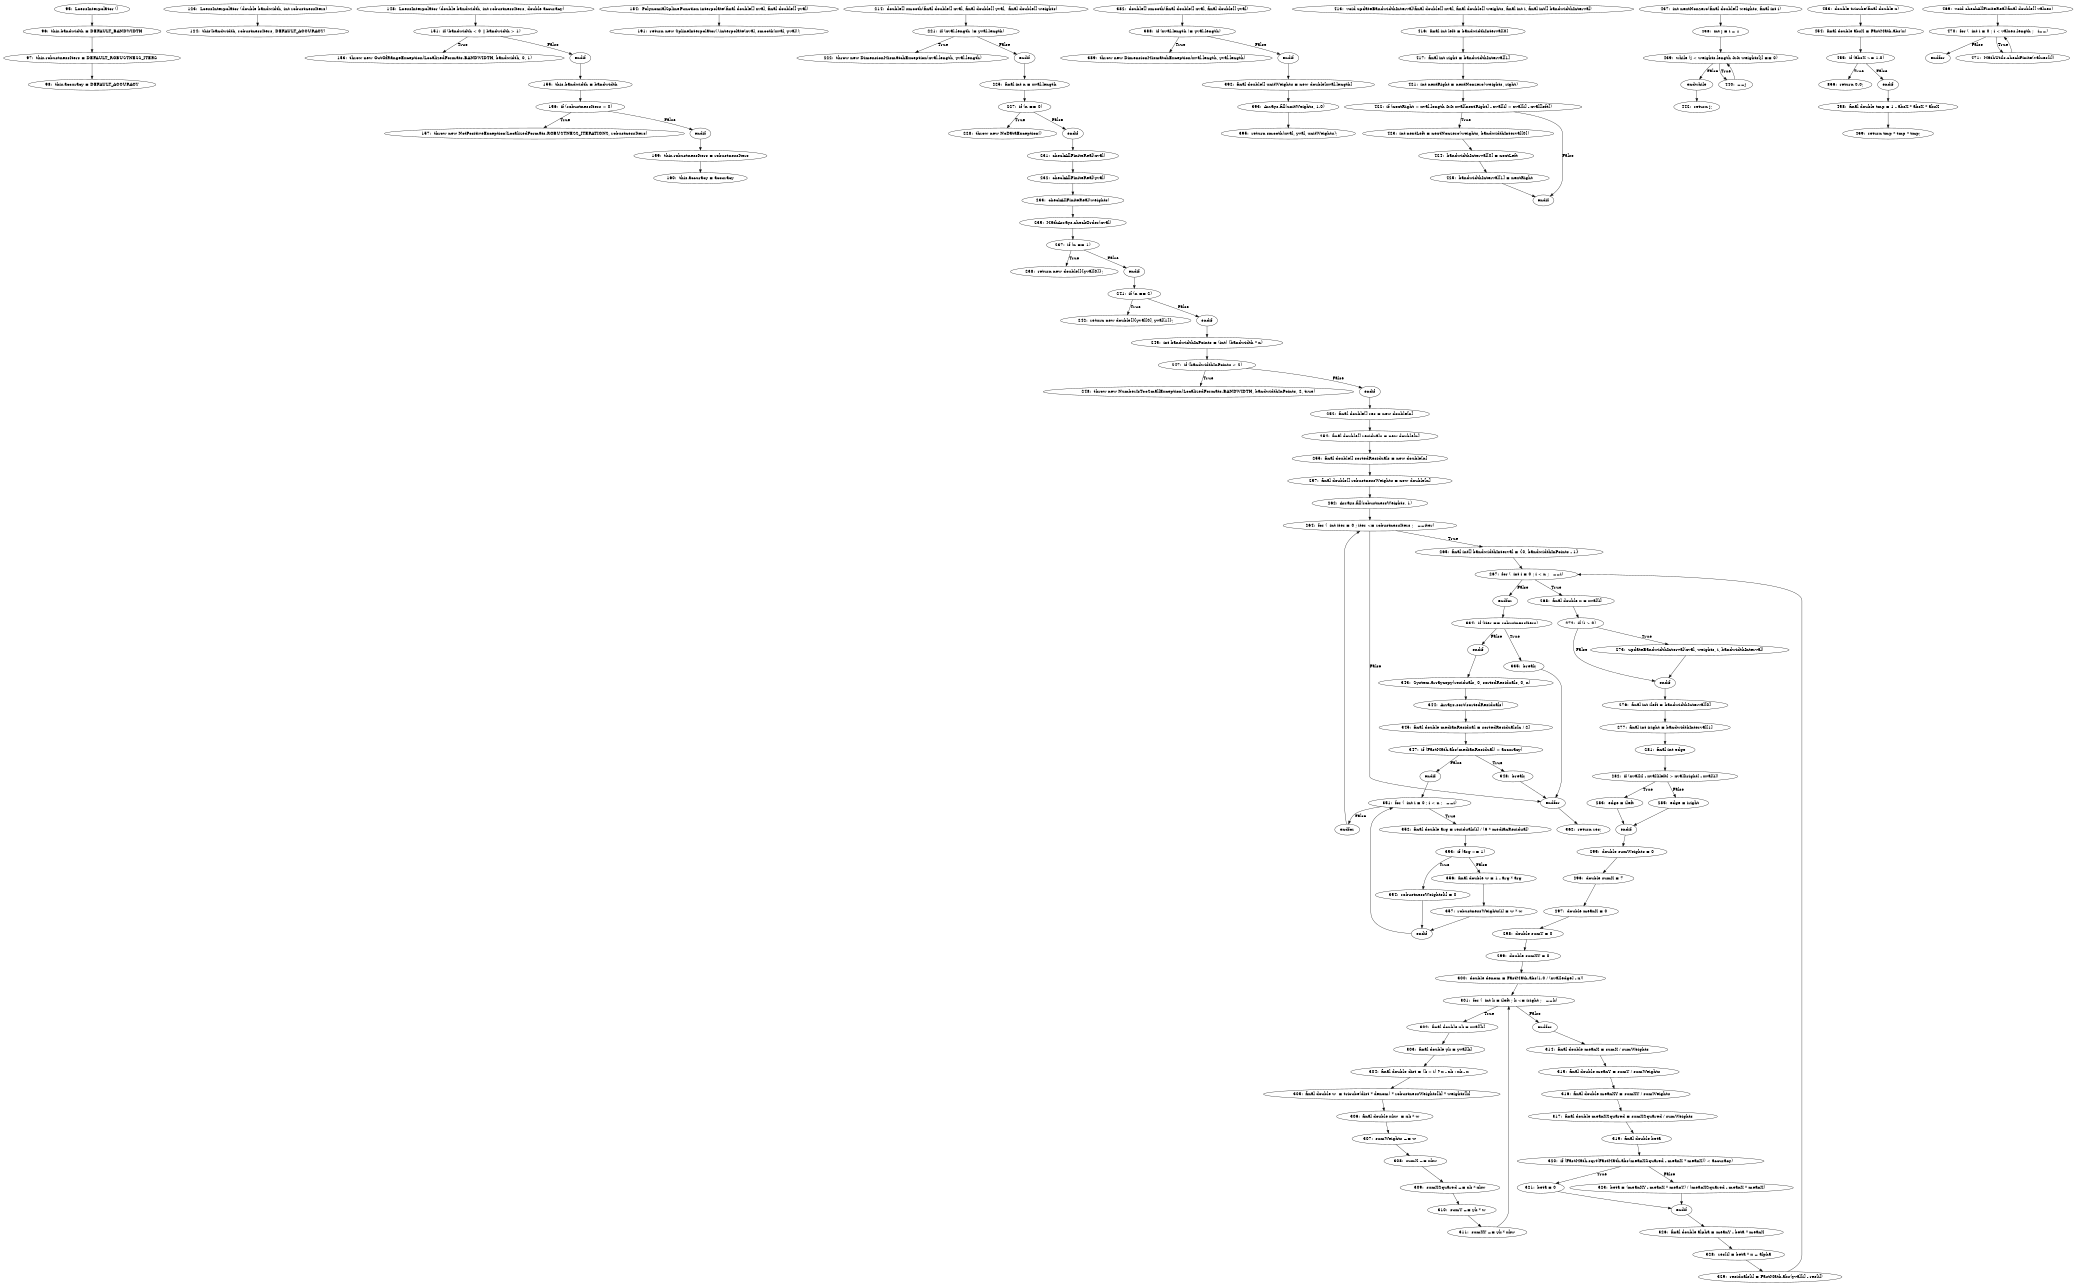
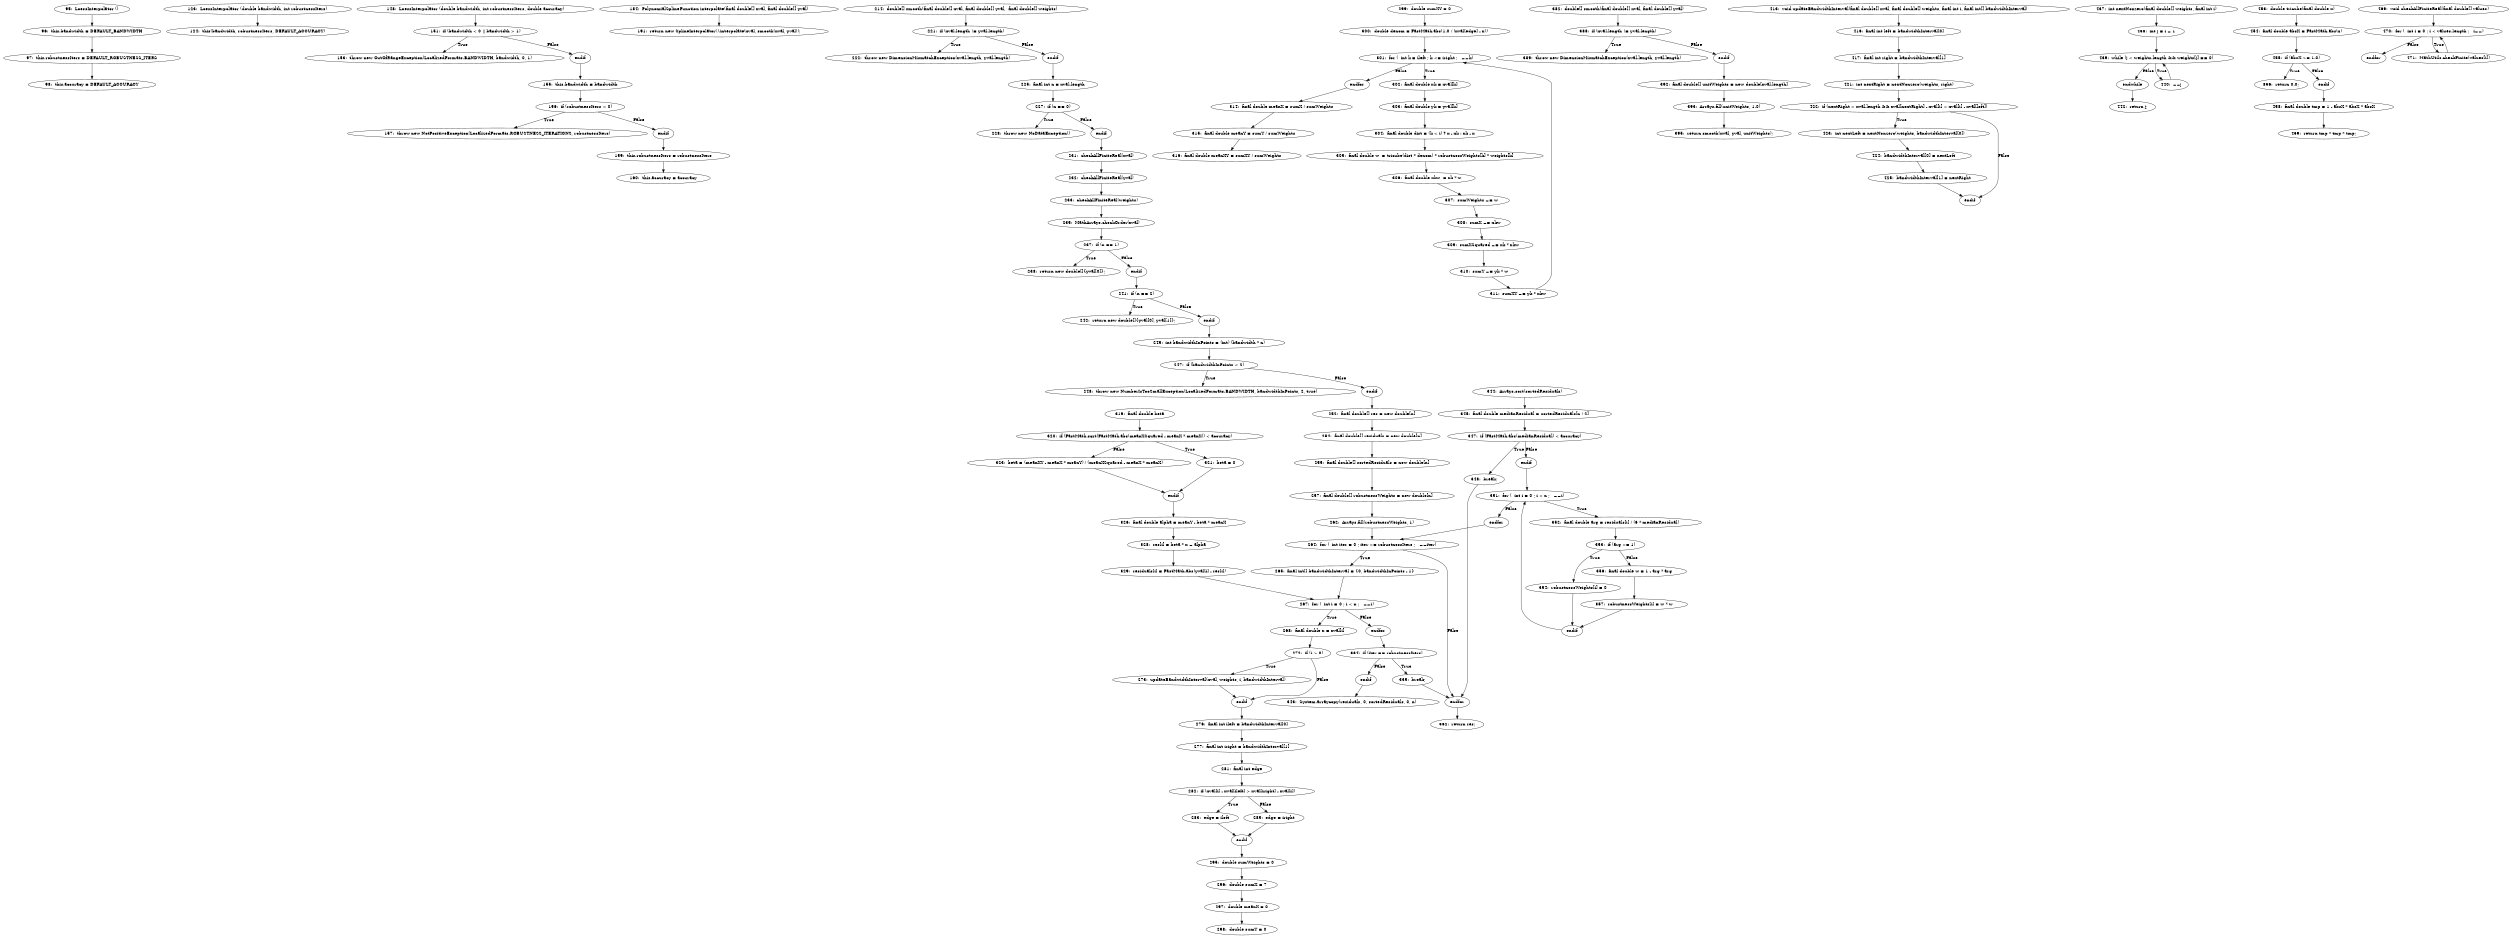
(1466, 693) -> none
(1526, 943) -> none
(1623, 1116) -> none
